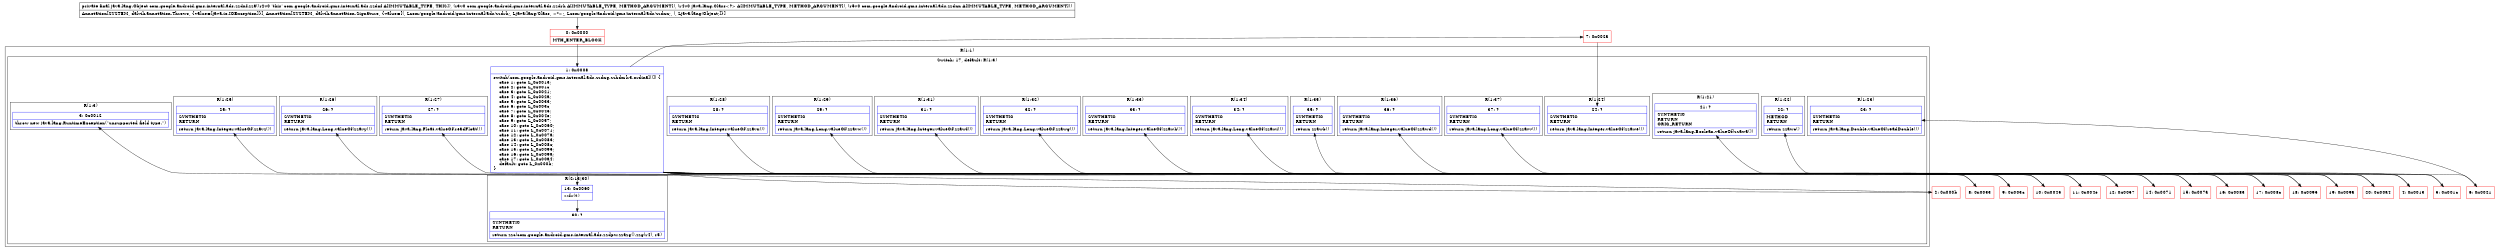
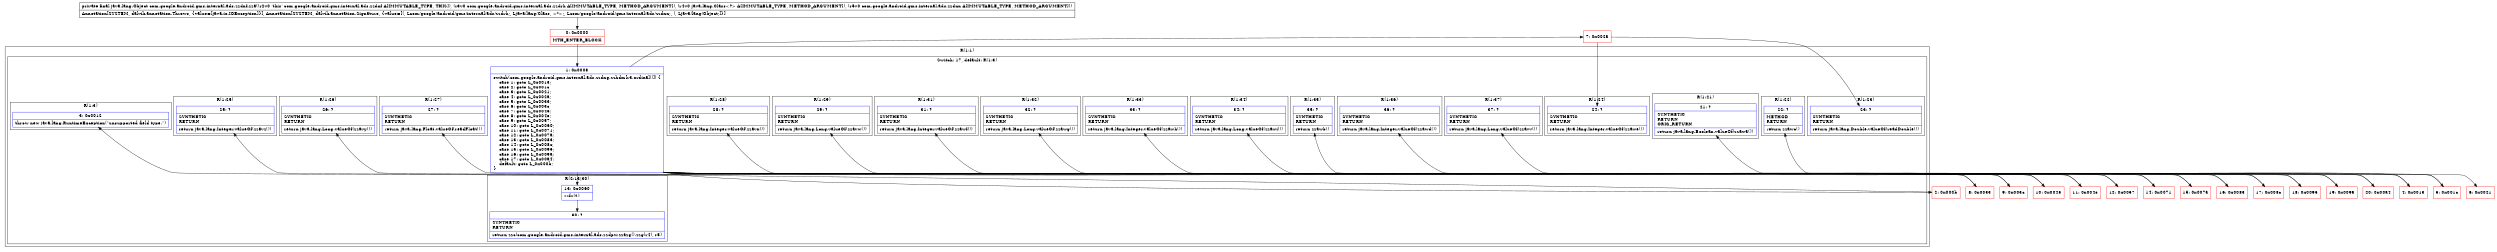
(2205, 132) -> (1748, 40)
